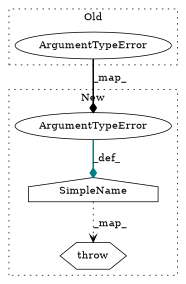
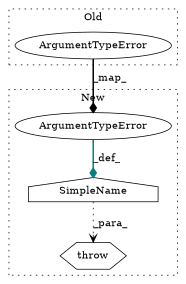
(110, 223) -> (110, 223)
